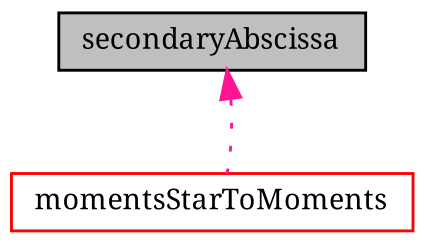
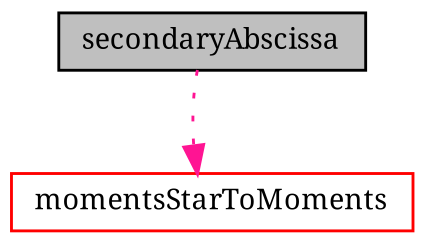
(231, 137) -> (193, 108)
